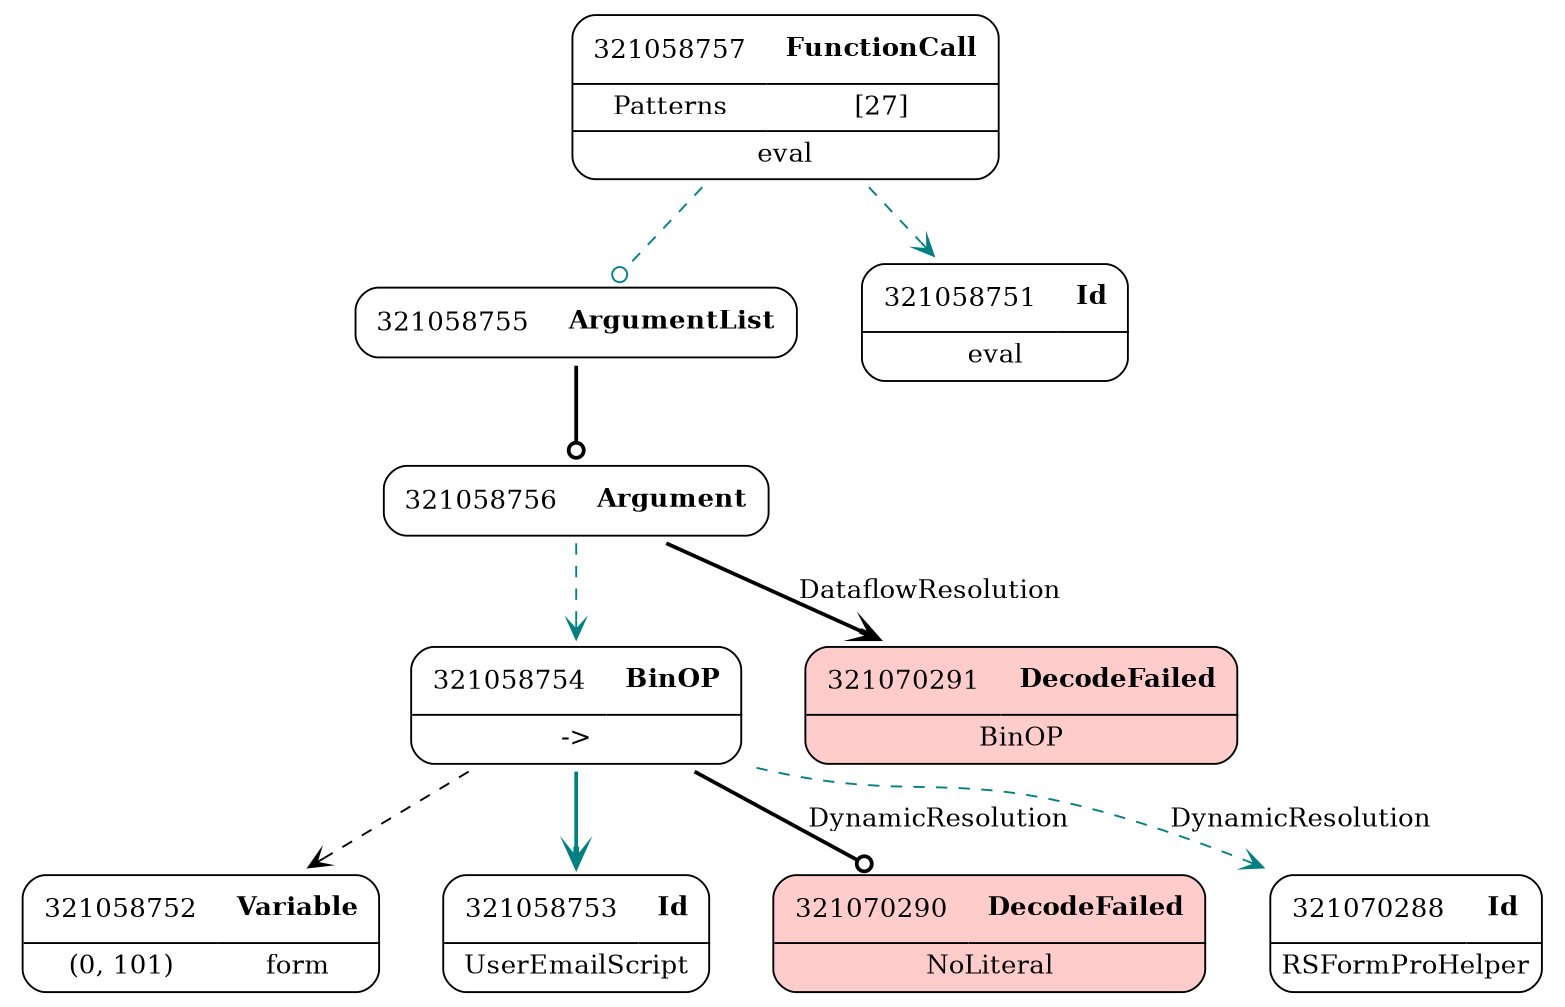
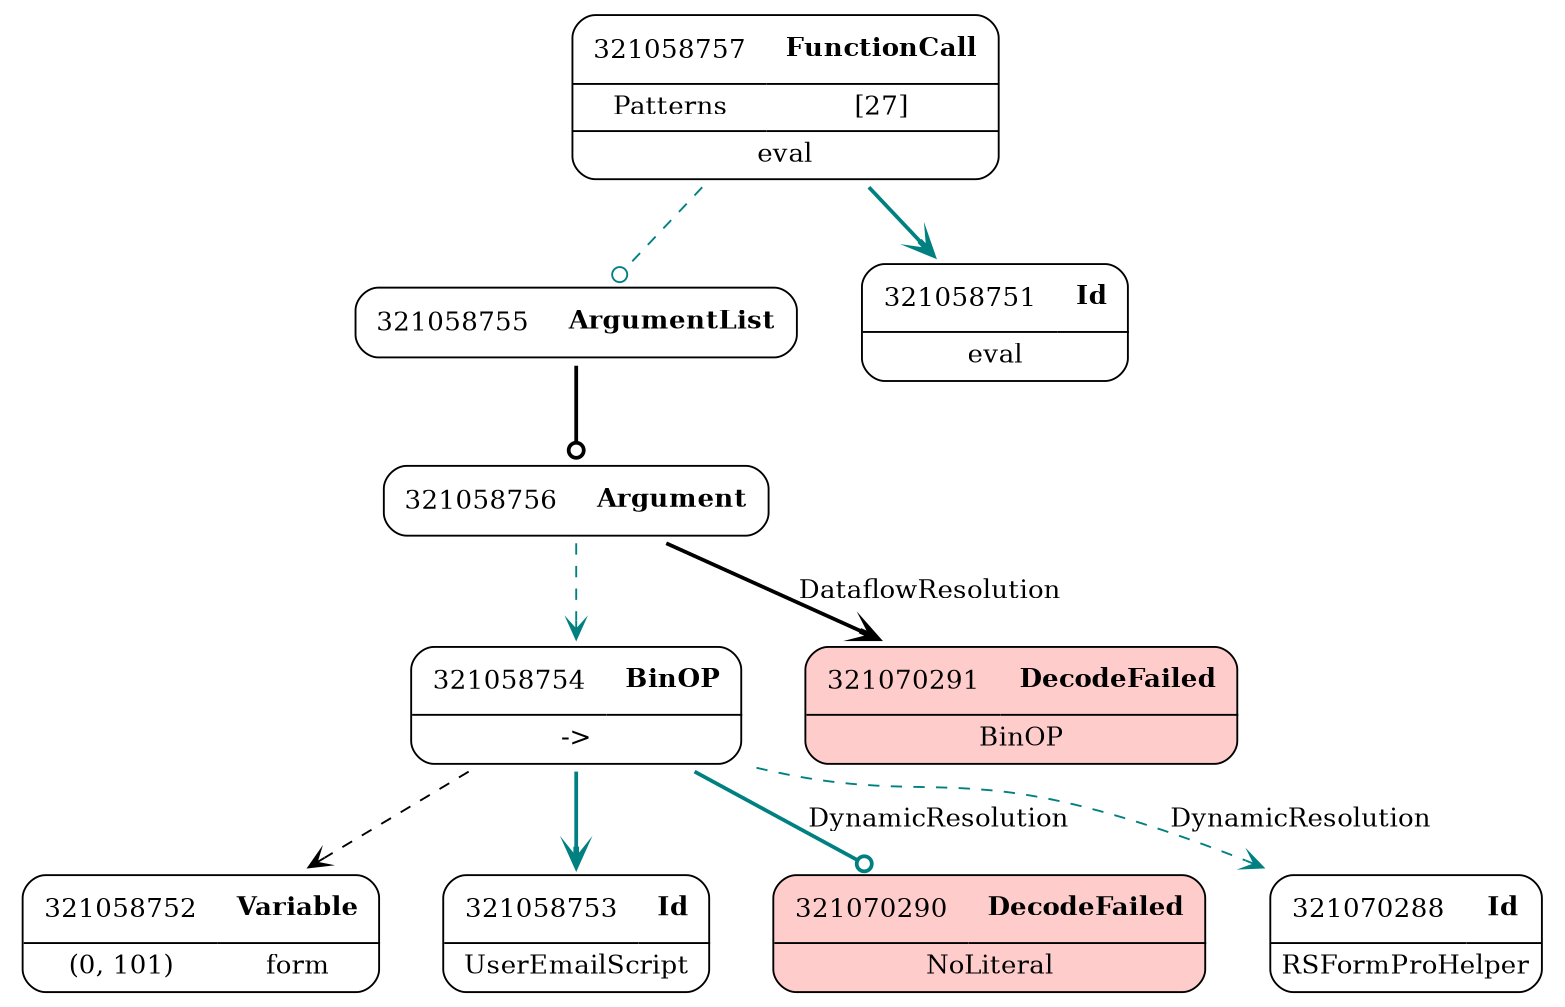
(895, 215) -> (895, 215)
(776, 816) -> (776, 816)
